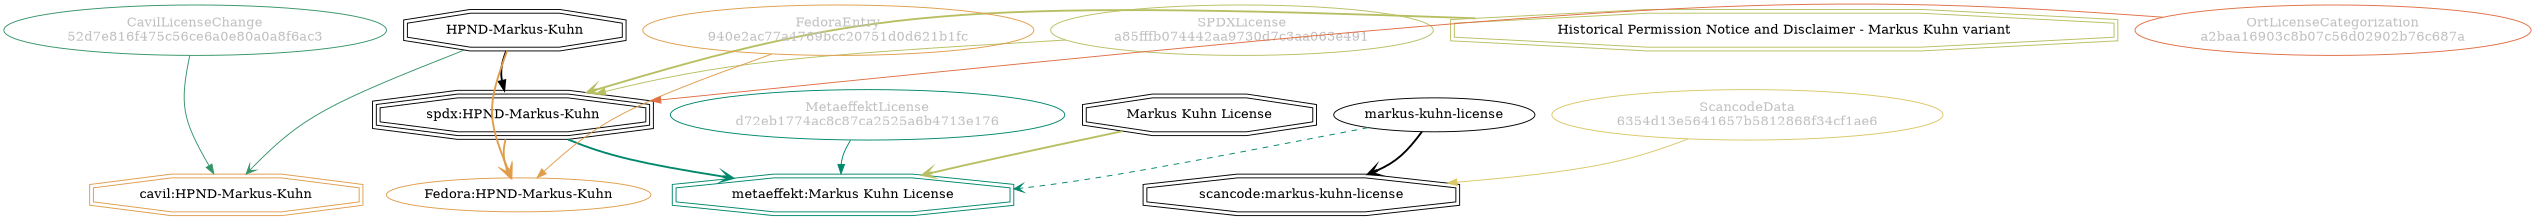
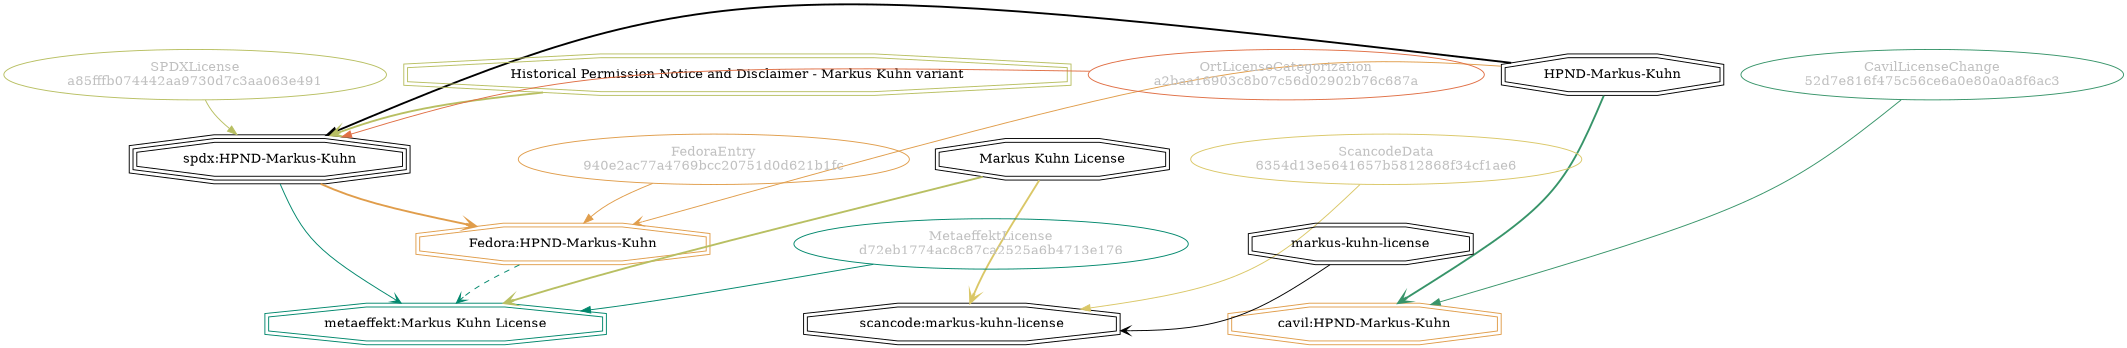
(352, 97) -> (1526, 216)
(492, 110) -> (1067, 108)
(1434, 115) -> (1361, 244)
(1402, 155) -> (1236, 317)
(1196, 160) -> (491, 279)
(645, 163) -> (325, 252)
(519, 195) -> (563, 244)
none -> (1005, 236)
